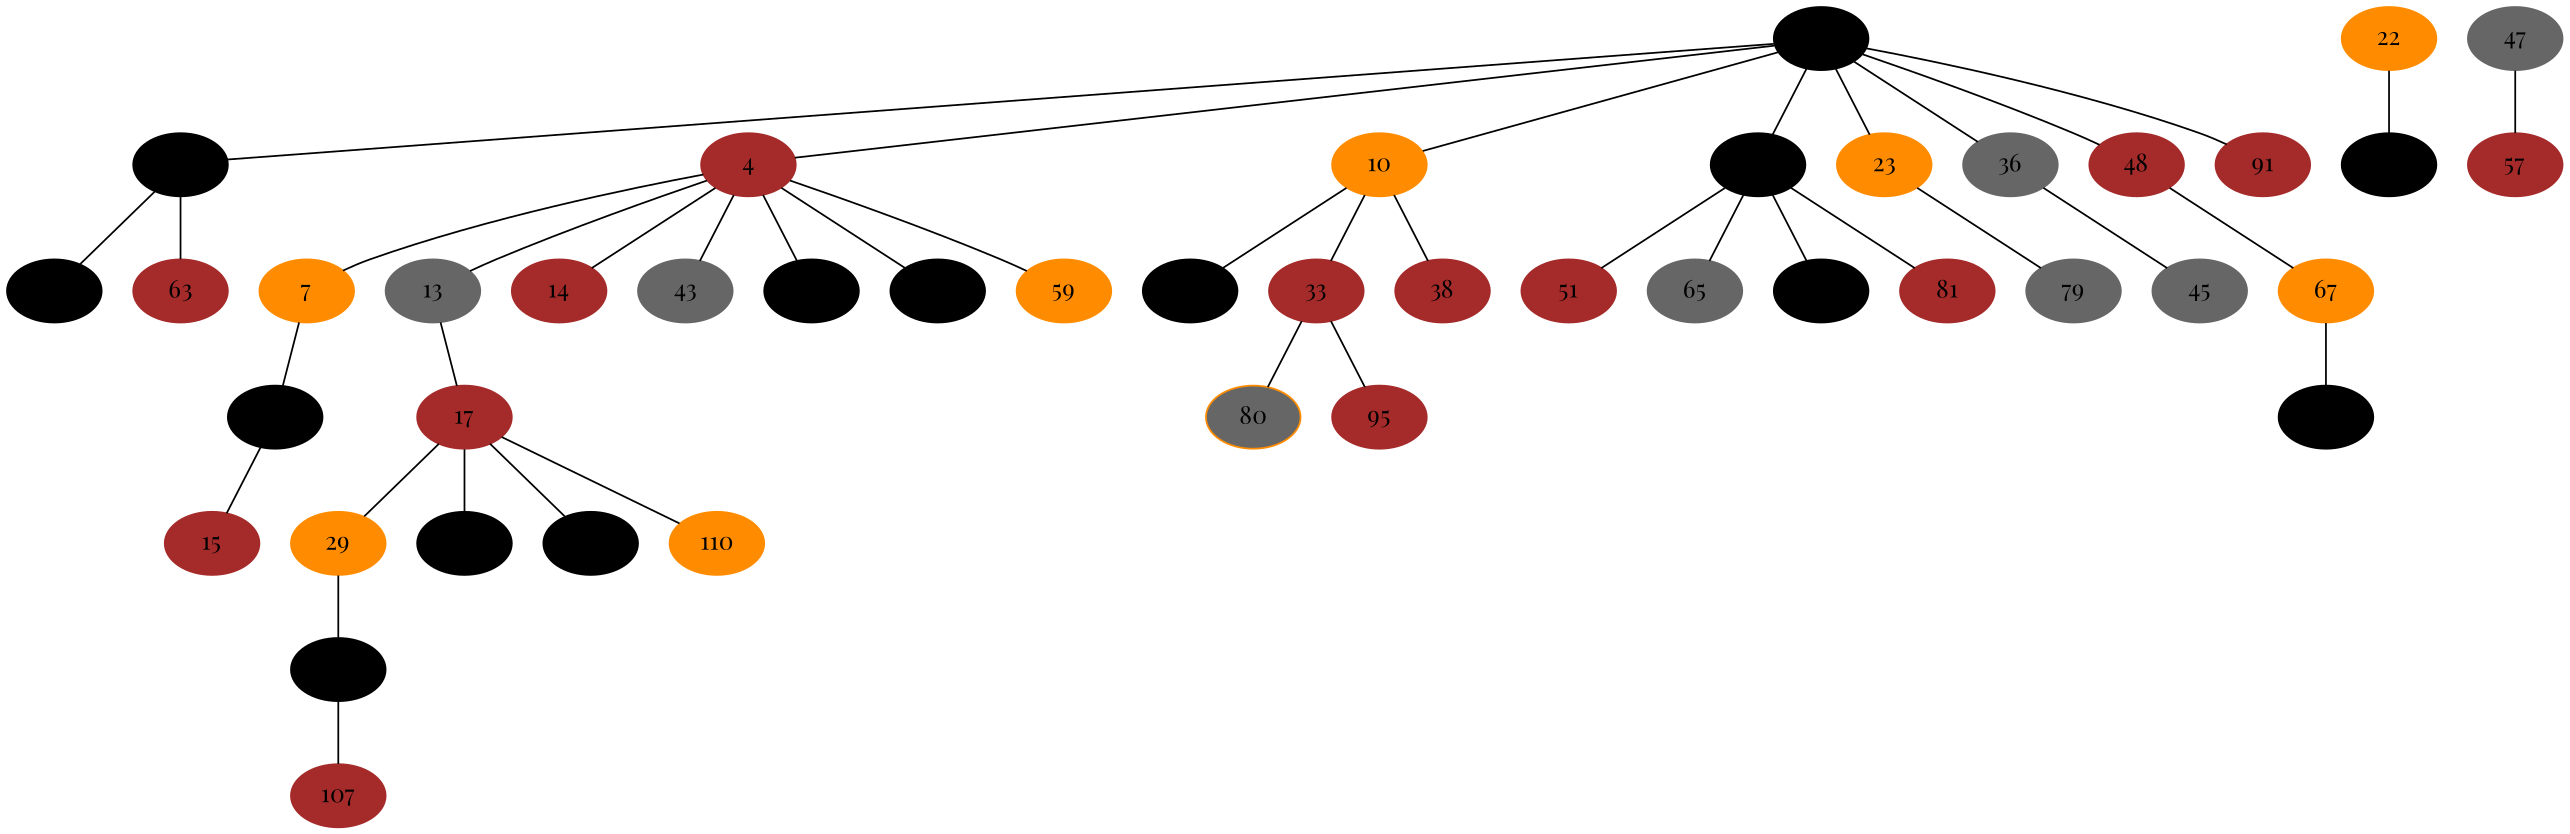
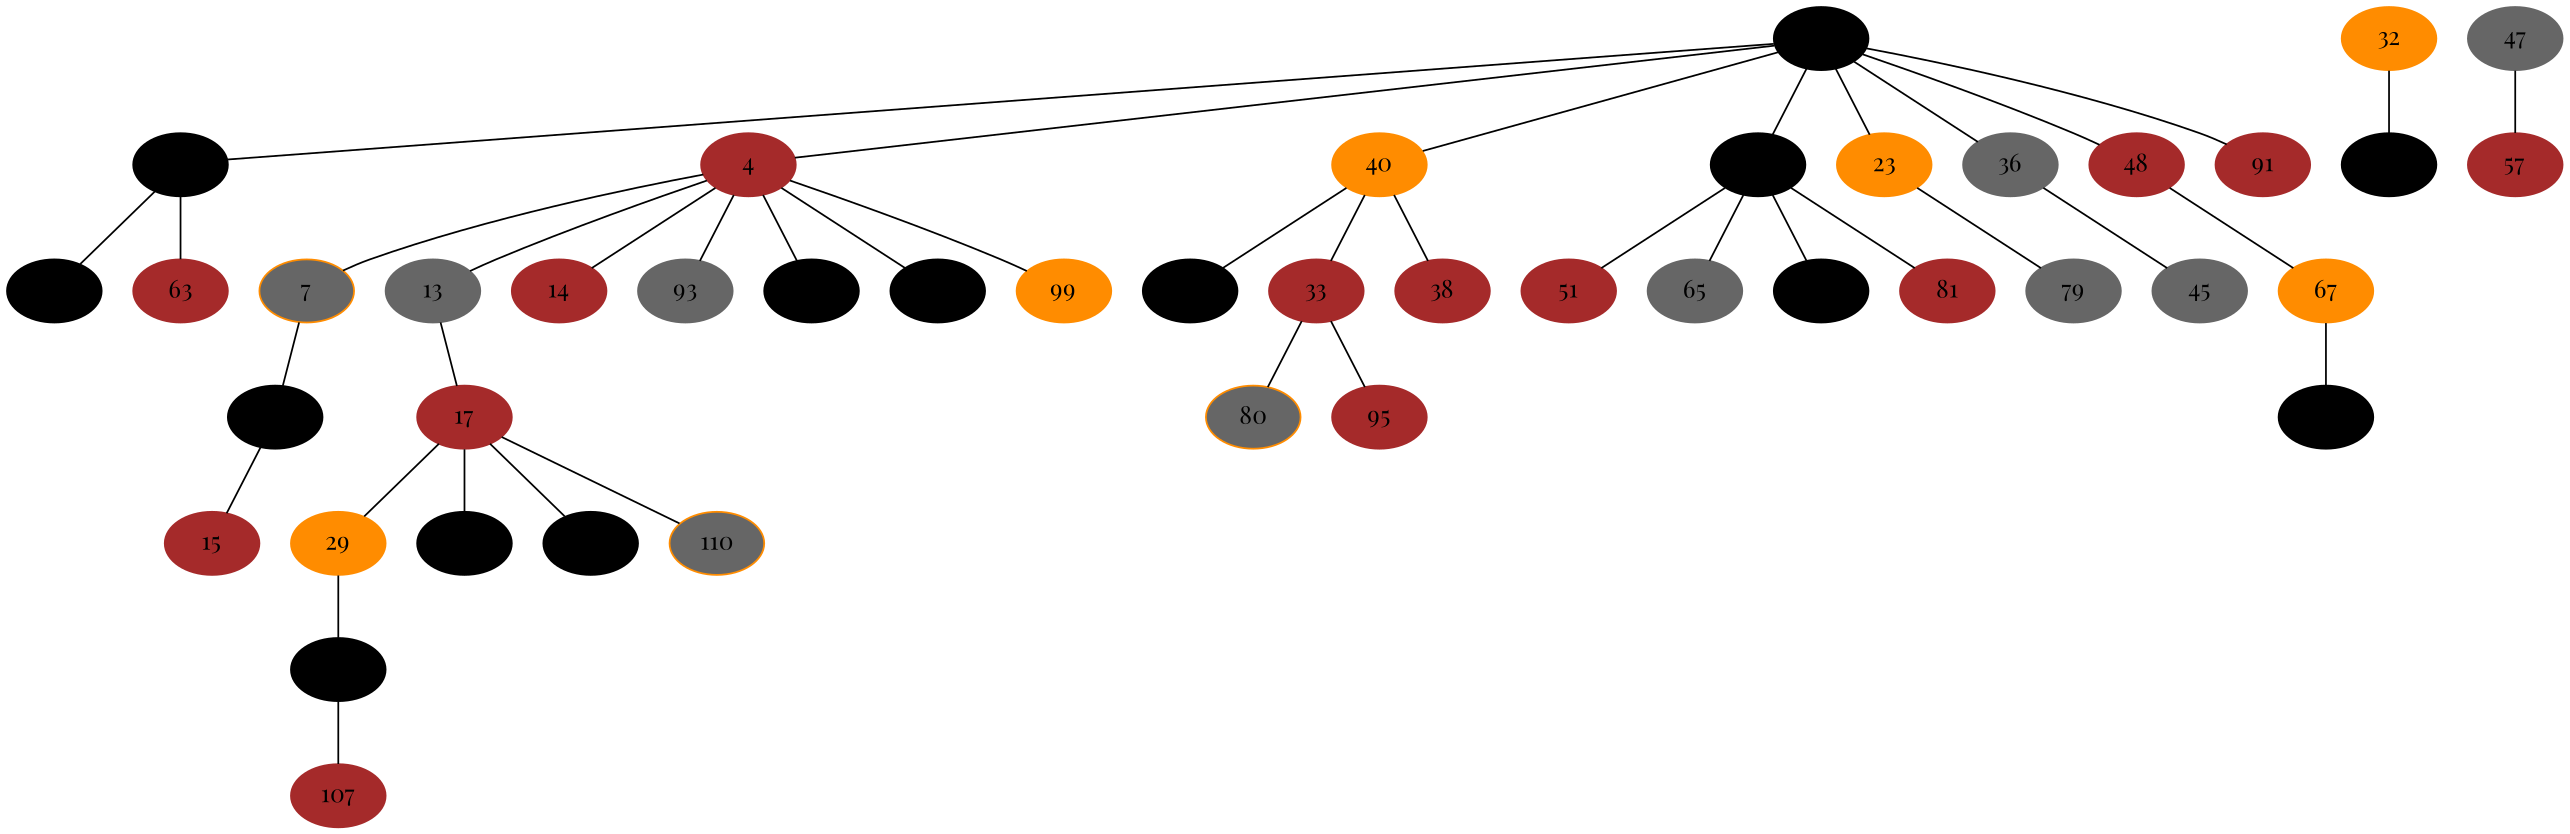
(2389, 39) -> (2389, 39)
(1379, 165) -> (1379, 165)
(307, 291) -> (307, 291)
(685, 291) -> (685, 291)
(1064, 291) -> (1064, 291)
(717, 543) -> (717, 543)
